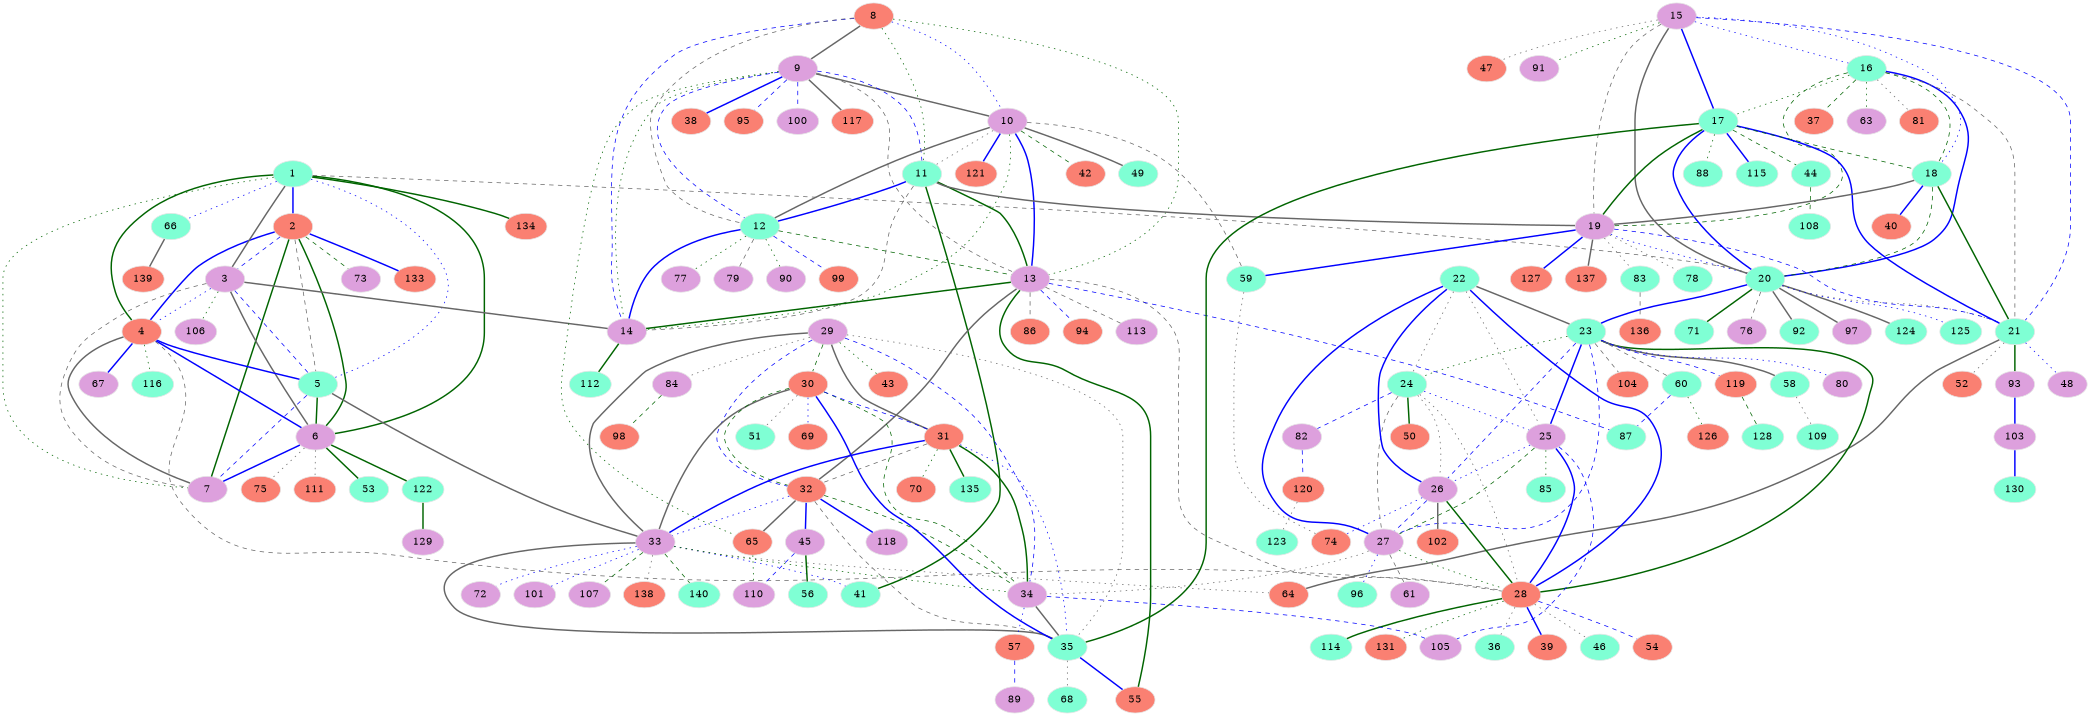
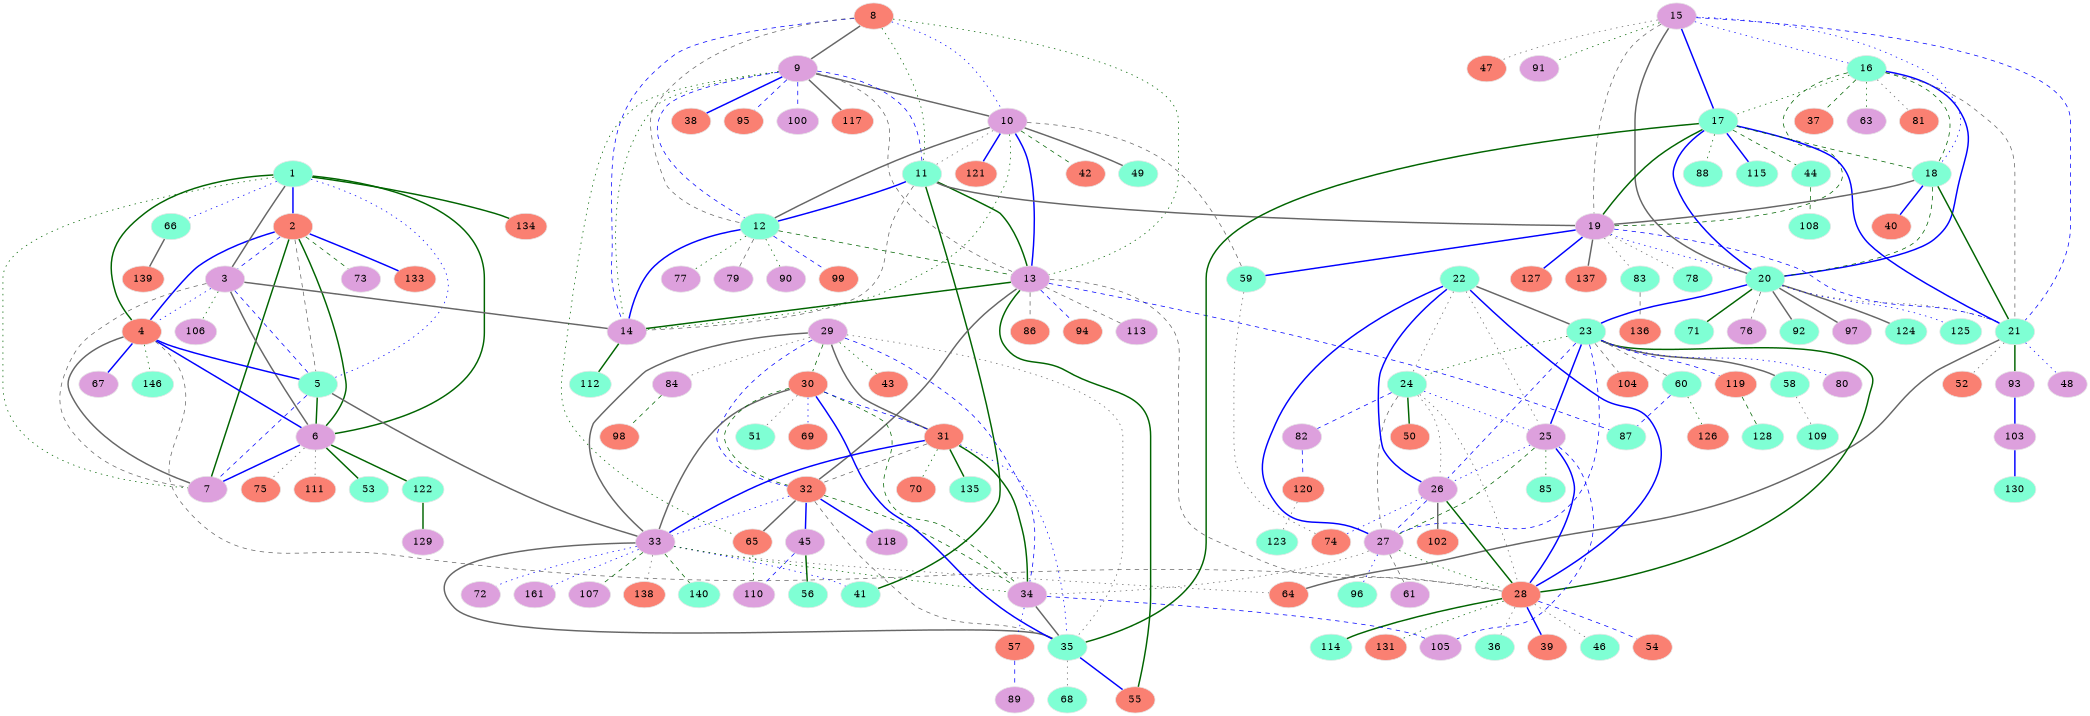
(1067, 211) -> none
(153, 384) -> (153, 384)
(535, 595) -> (535, 595)
